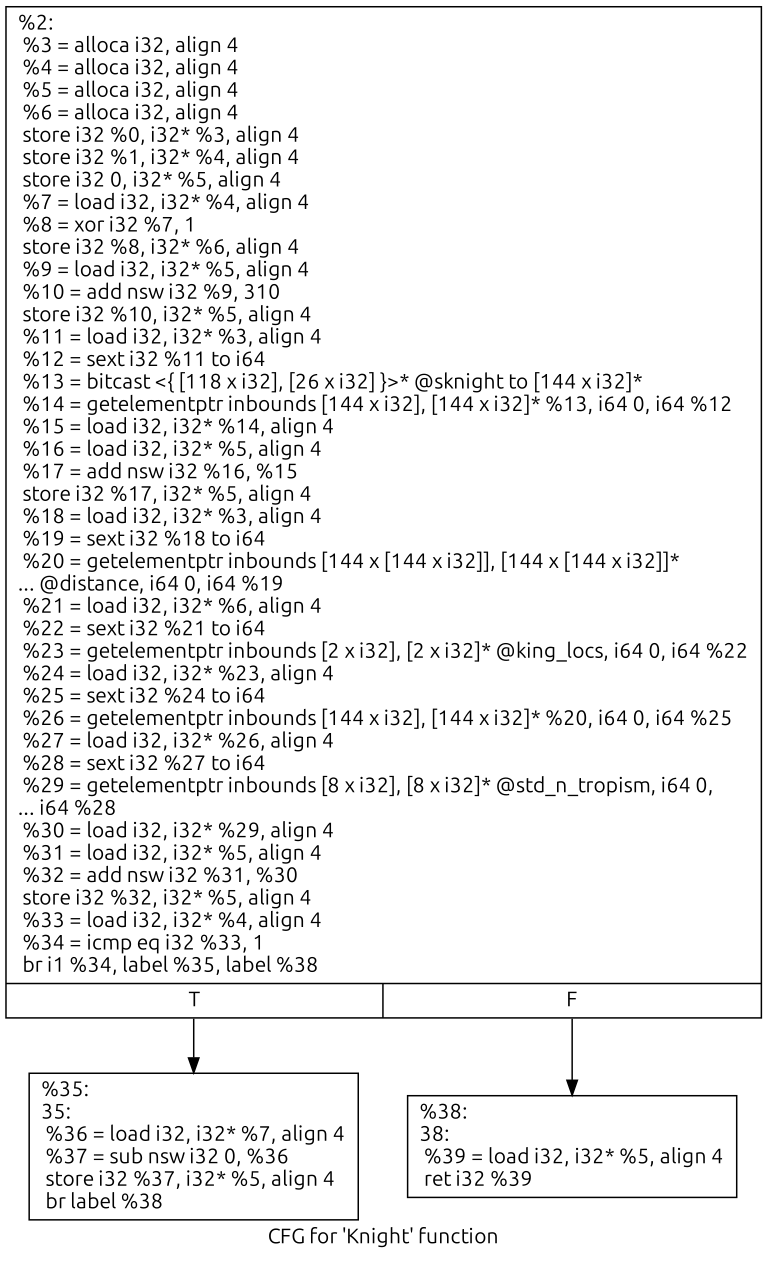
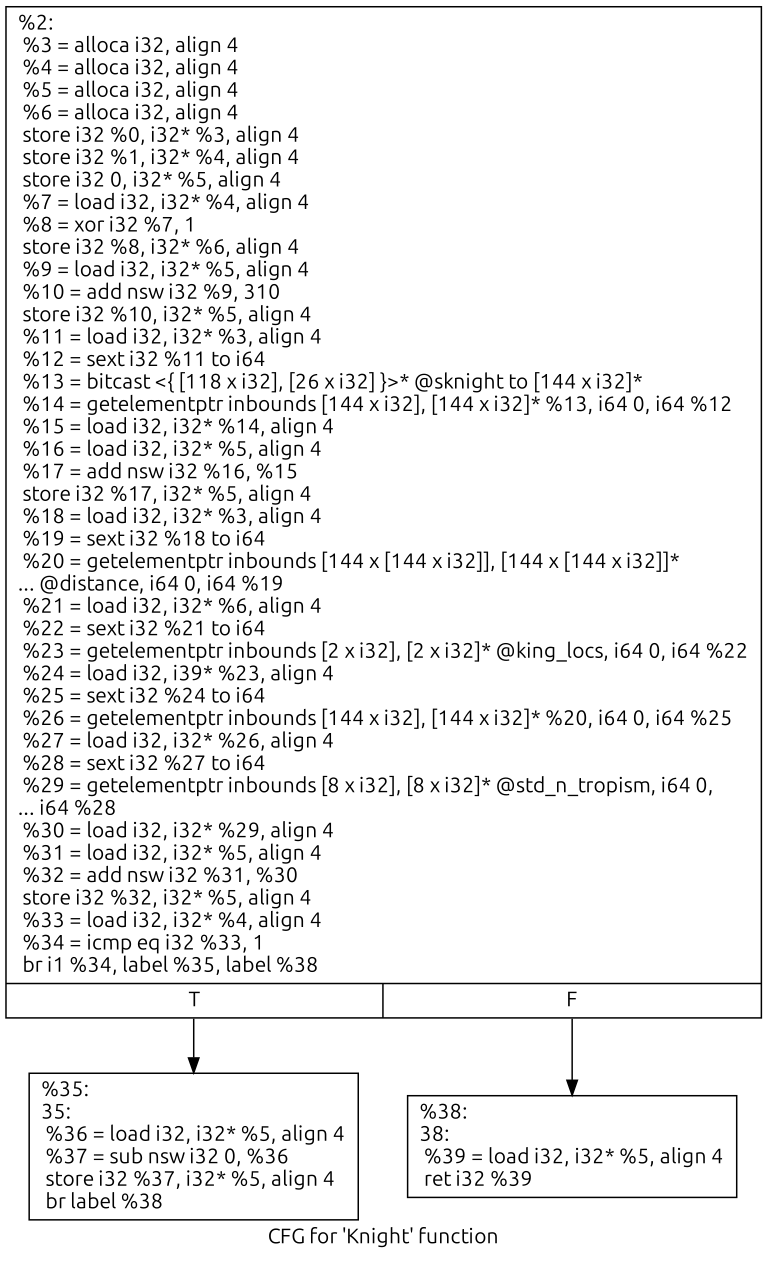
(177, 674) -> (177, 674)
(194, 1135) -> (194, 1135)
